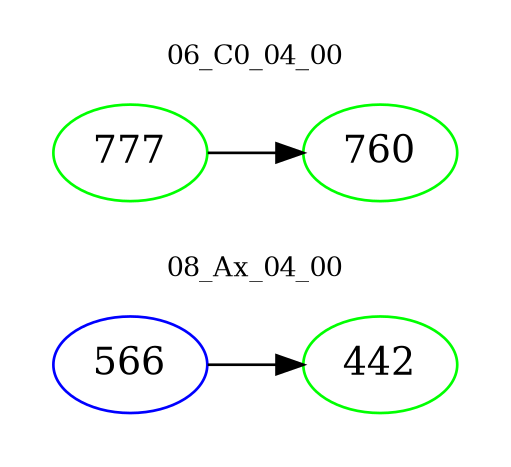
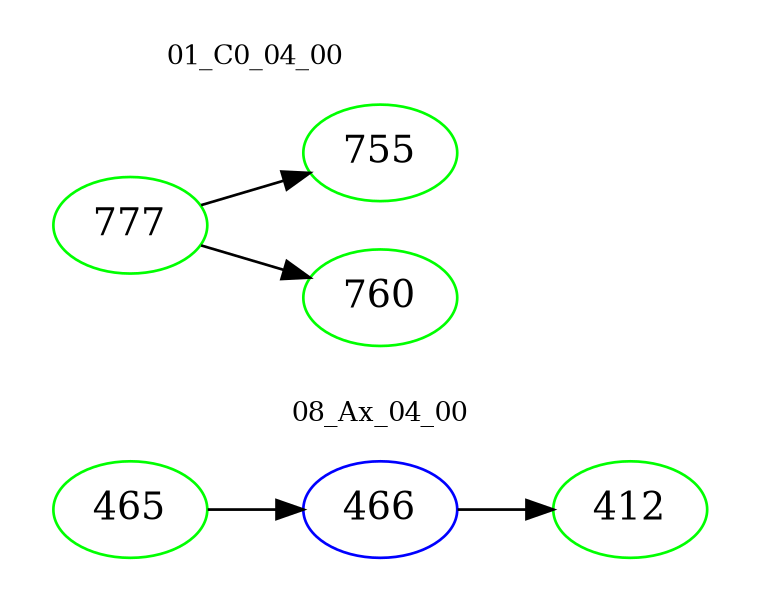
(255, 58) -> (255, 58)
none -> (380, 153)
(130, 365) -> (380, 510)
(380, 365) -> (630, 510)
none -> (130, 510)
